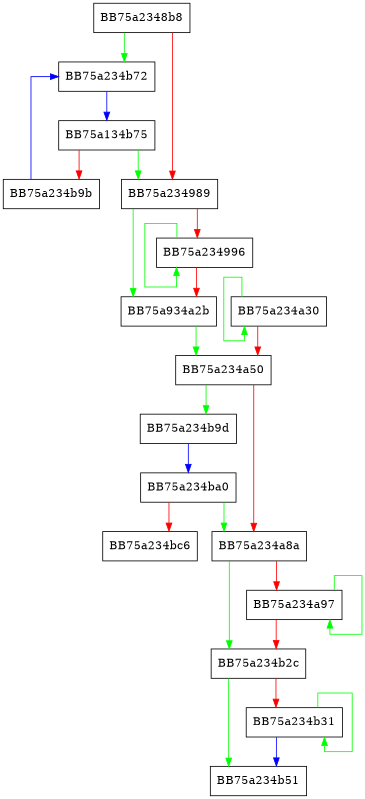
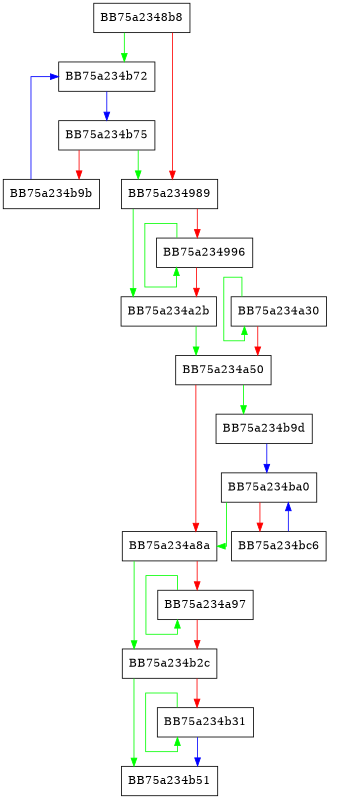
(107, 135) -> (107, 135)
(169, 311) -> (169, 311)
none -> (288, 521)
